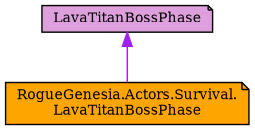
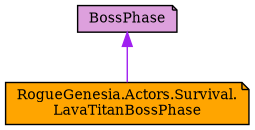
(127, 19) -> (127, 19)
